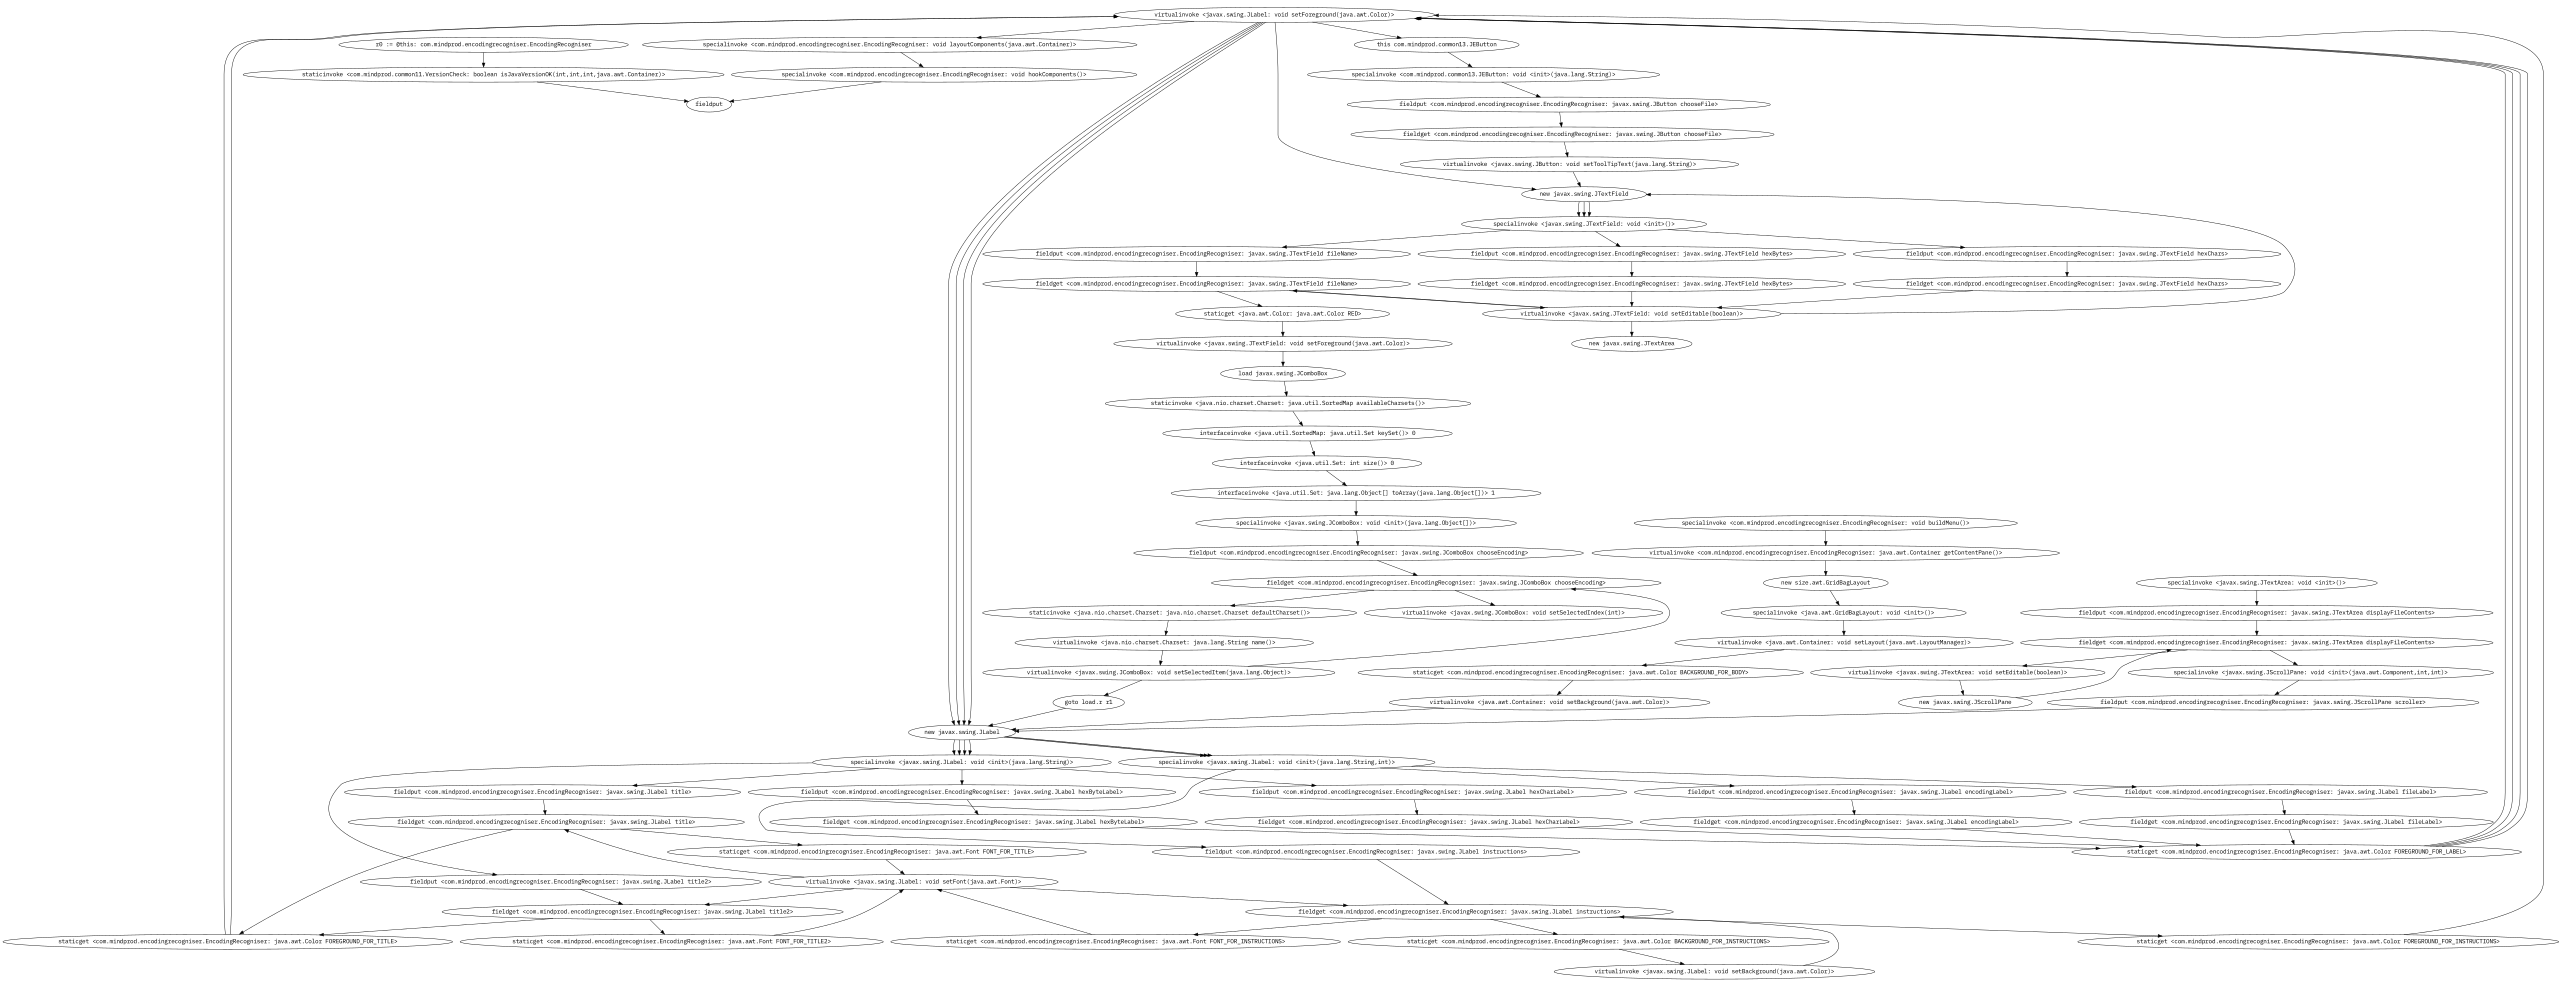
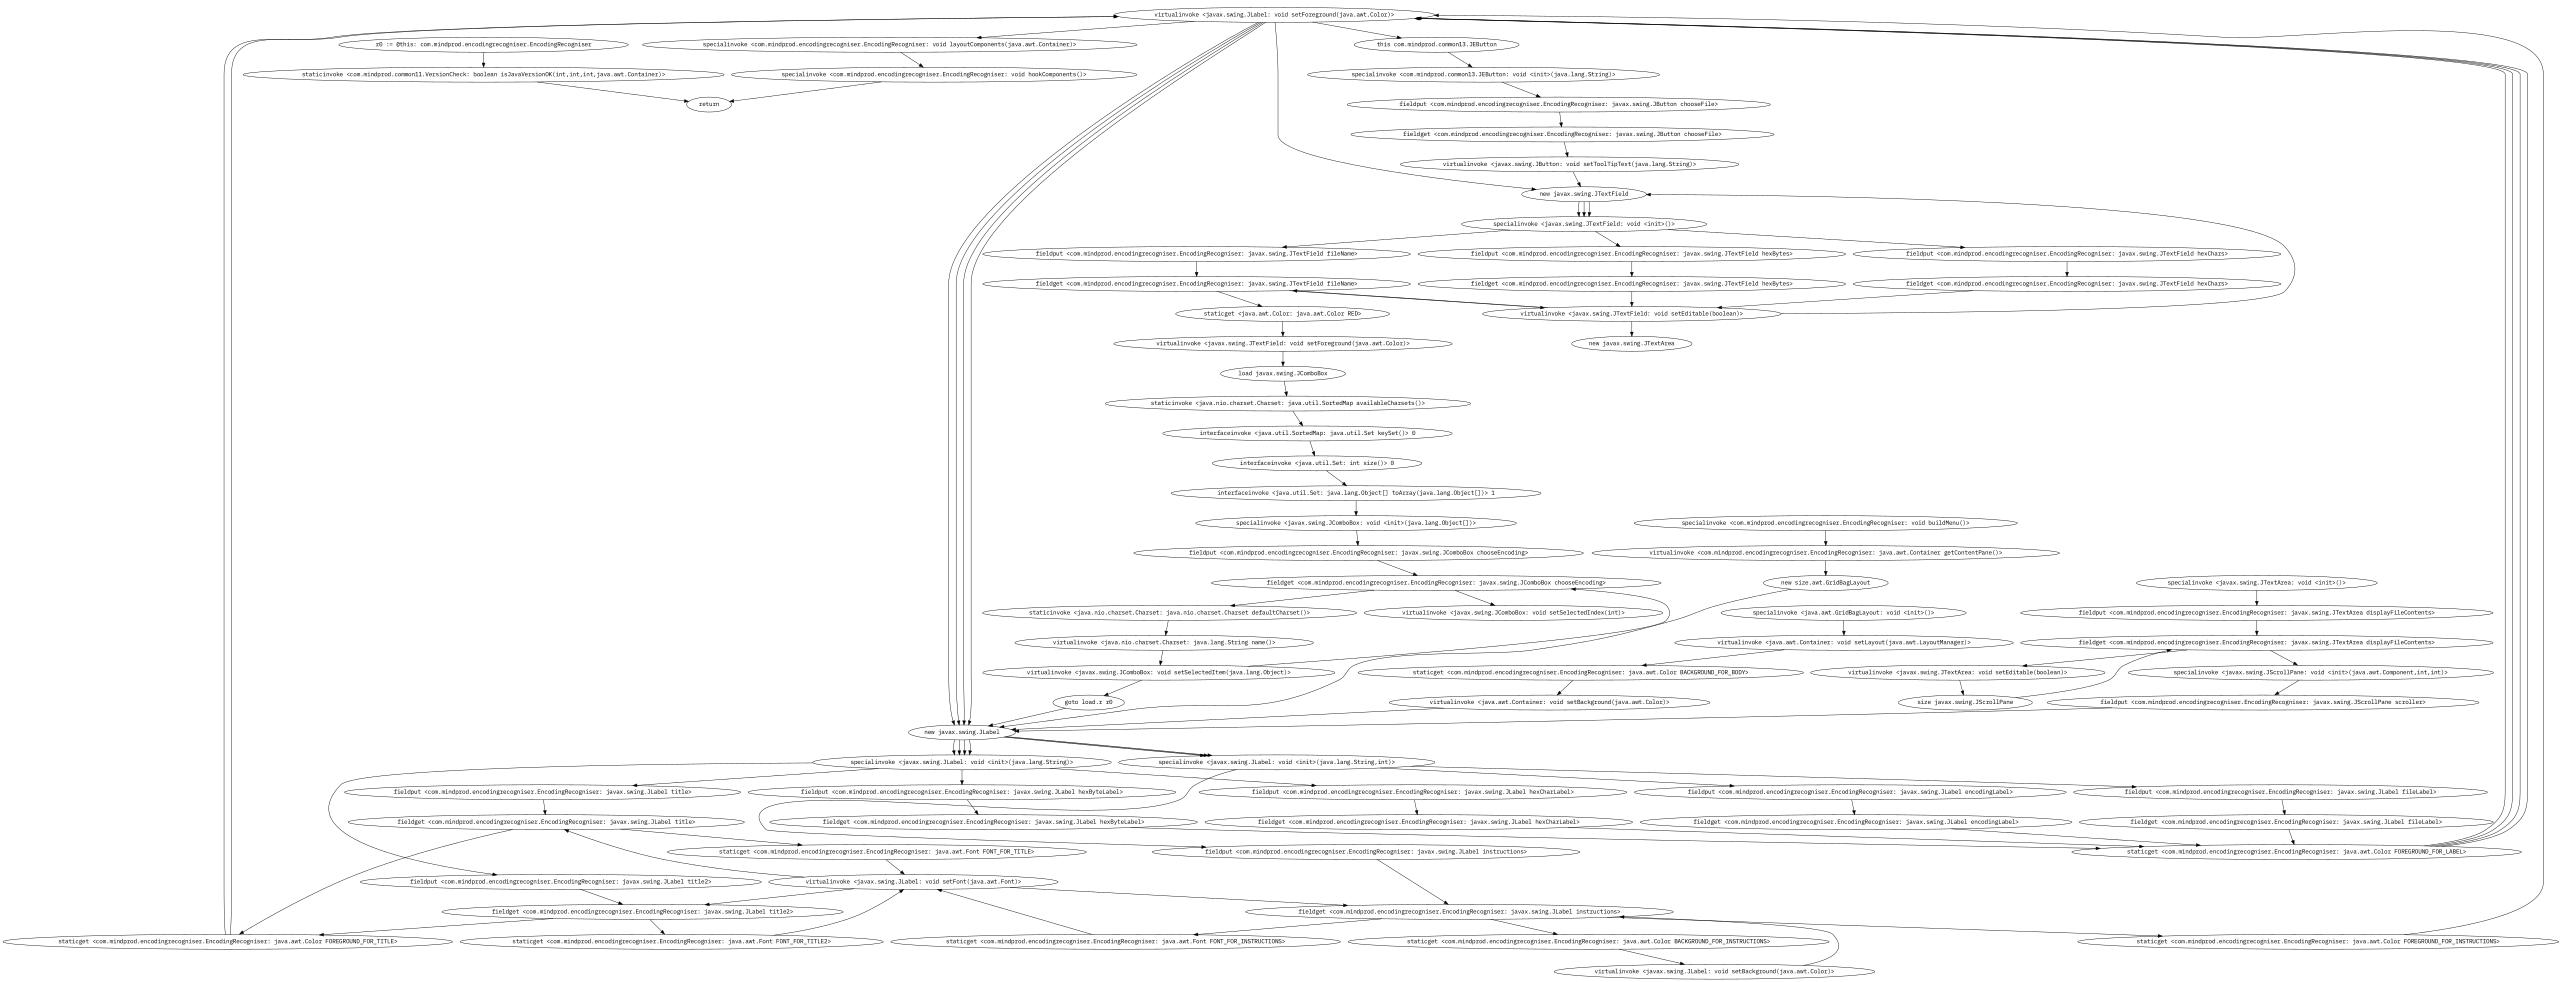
(709, 105) -> (709, 105)
(1834, 596) -> (1375, 659)
(1089, 703) -> (1089, 703)
(1965, 703) -> (1965, 703)
